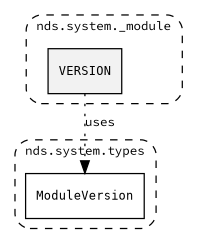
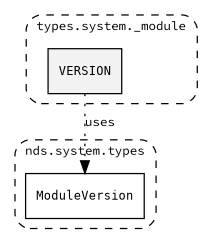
(104, 27) -> (112, 27)
